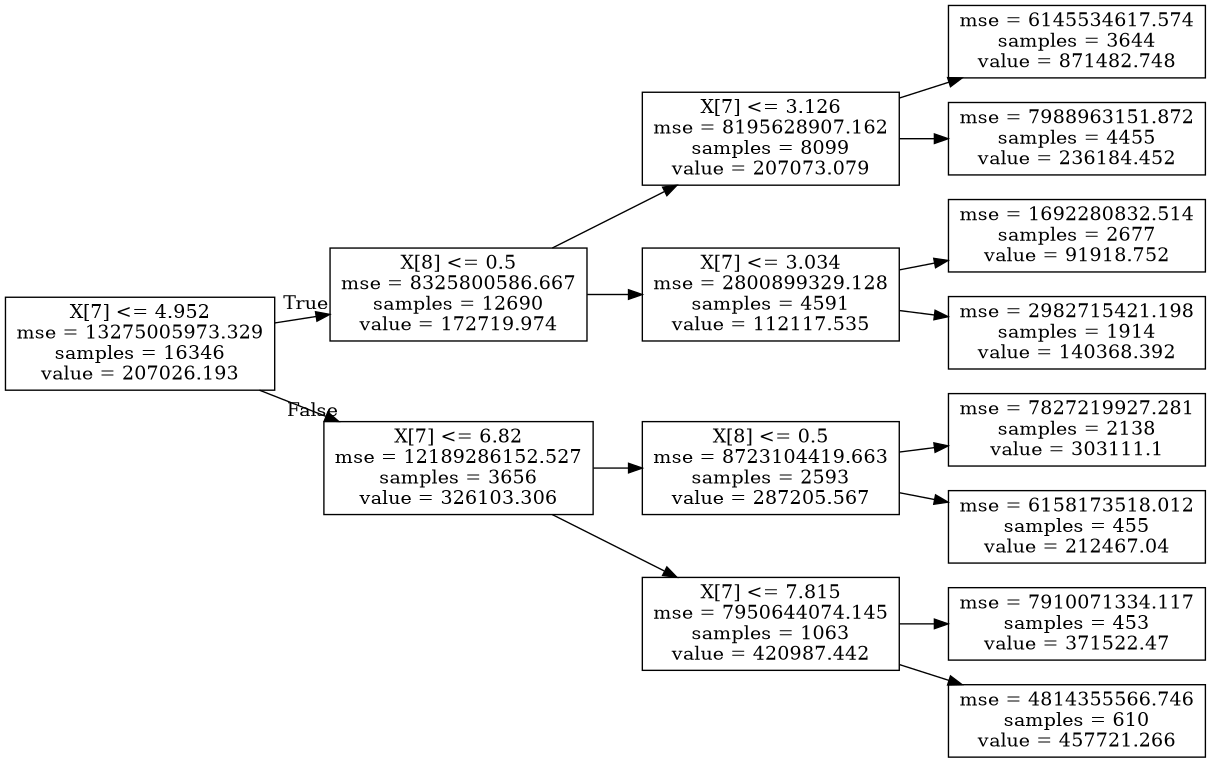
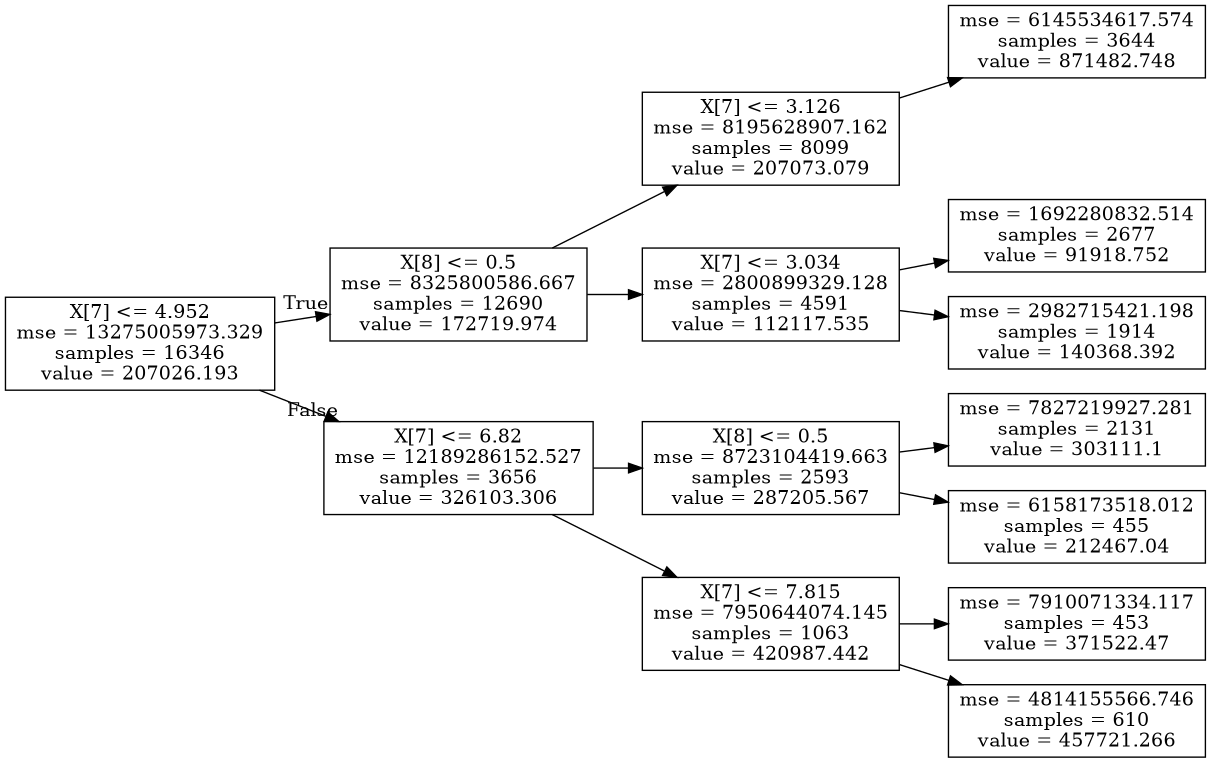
(1077, 139) -> none
(1077, 430) -> (1077, 430)
(1077, 721) -> (1077, 721)
